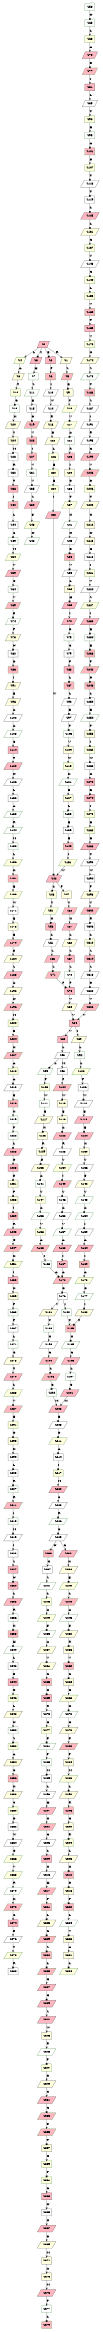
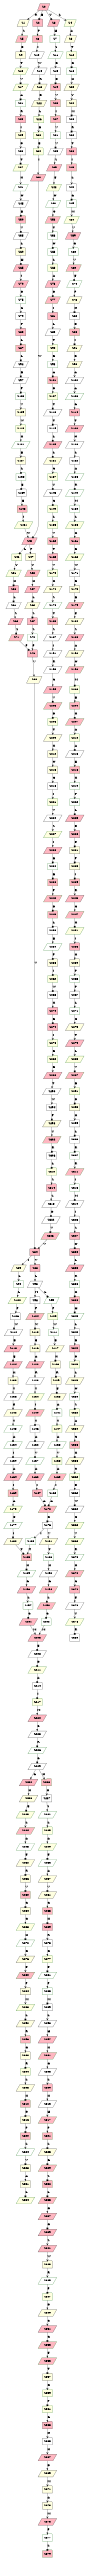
none -> (53, 220)
(32, 425) -> (56, 87)
